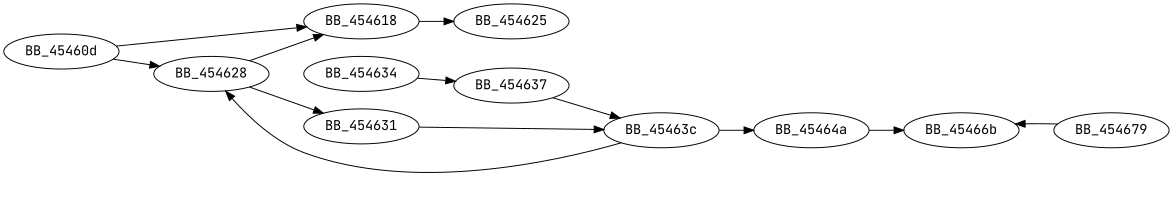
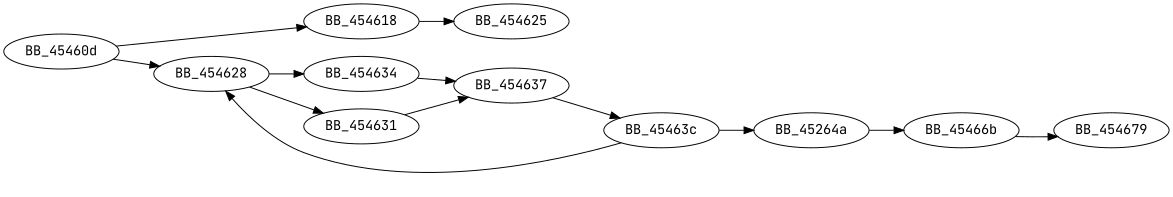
(282, 49) -> (282, 74)
(1041, 124) -> (1032, 137)
(507, 128) -> (432, 107)
(811, 130) -> (811, 130)
